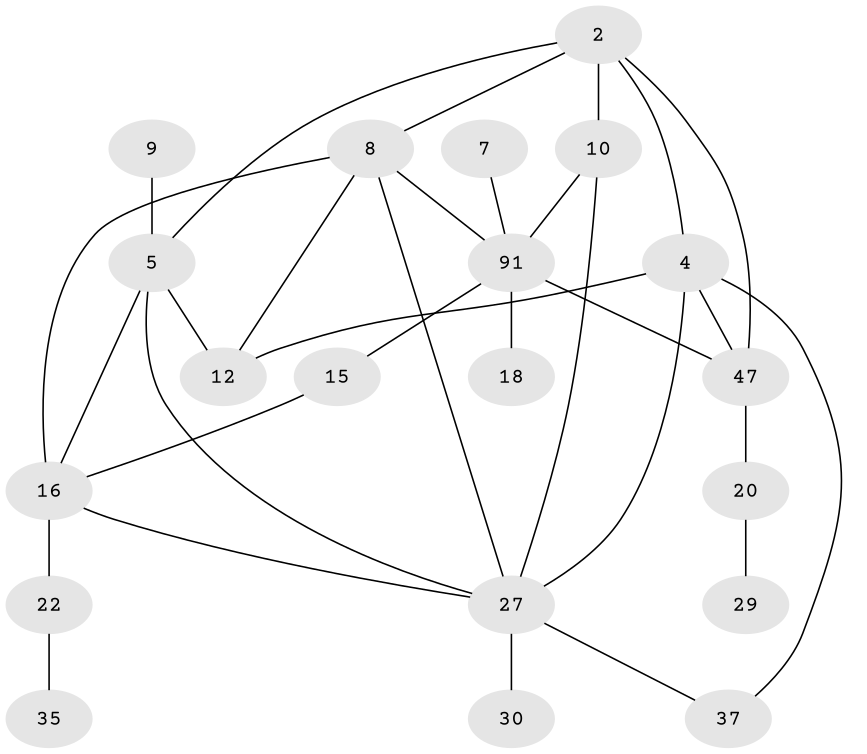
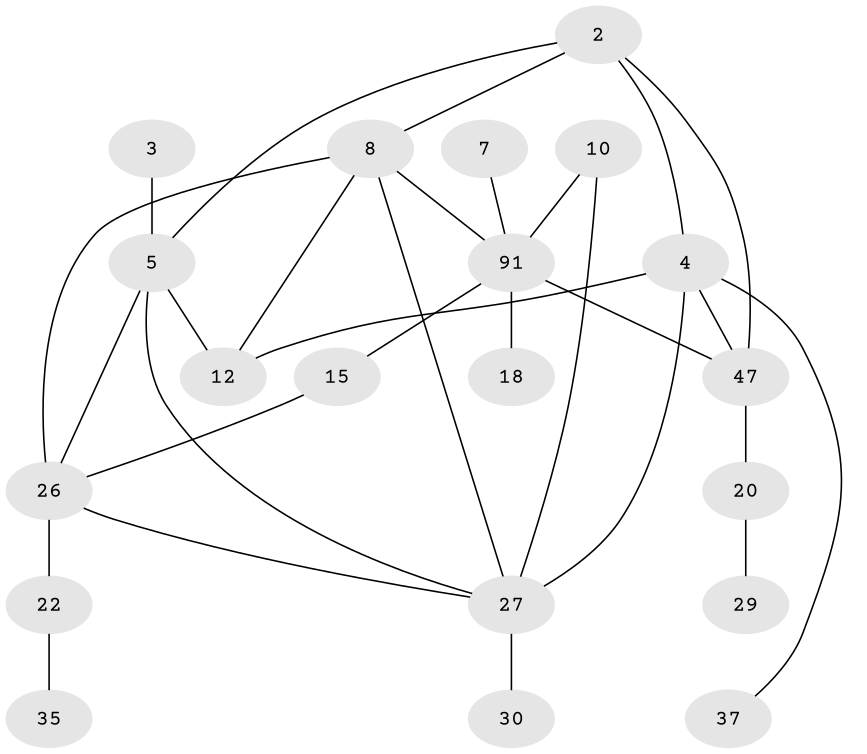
(598, 92) -> none
(152, 149) -> (152, 149)
(49, 491) -> (49, 491)
(620, 662) -> none
